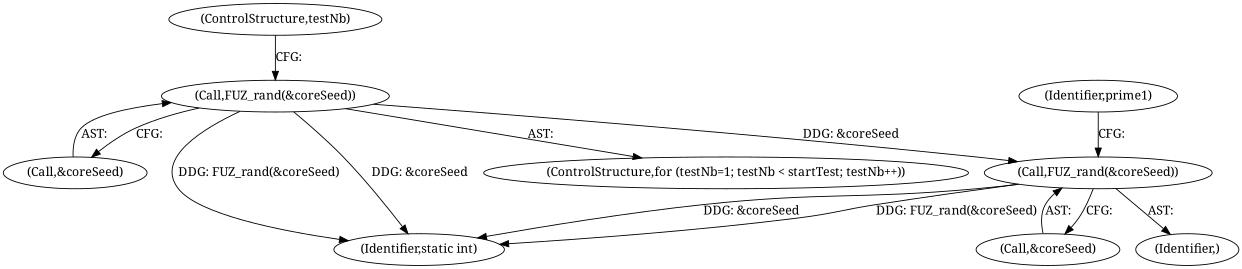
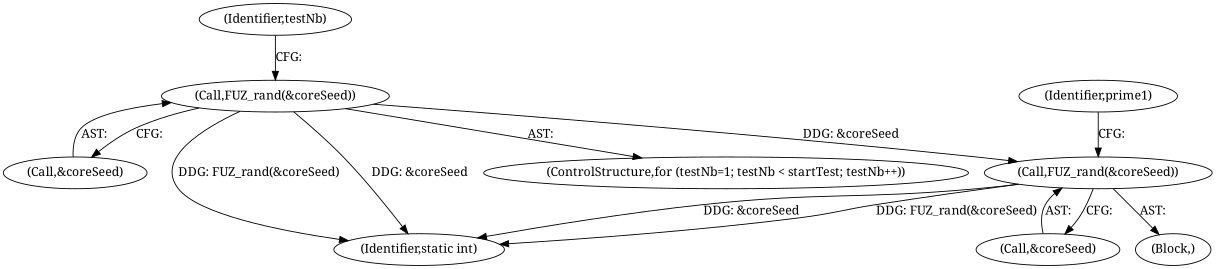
(275, 19) -> (275, 19)
(1187, 250) -> (1173, 250)
